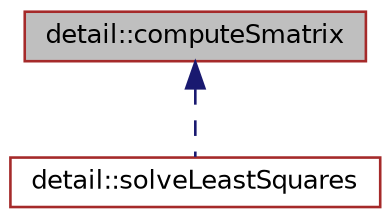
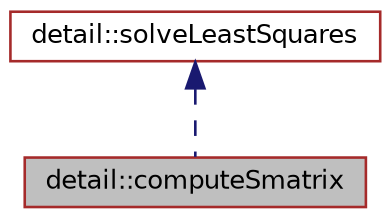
(195, 123) -> (195, 123)
